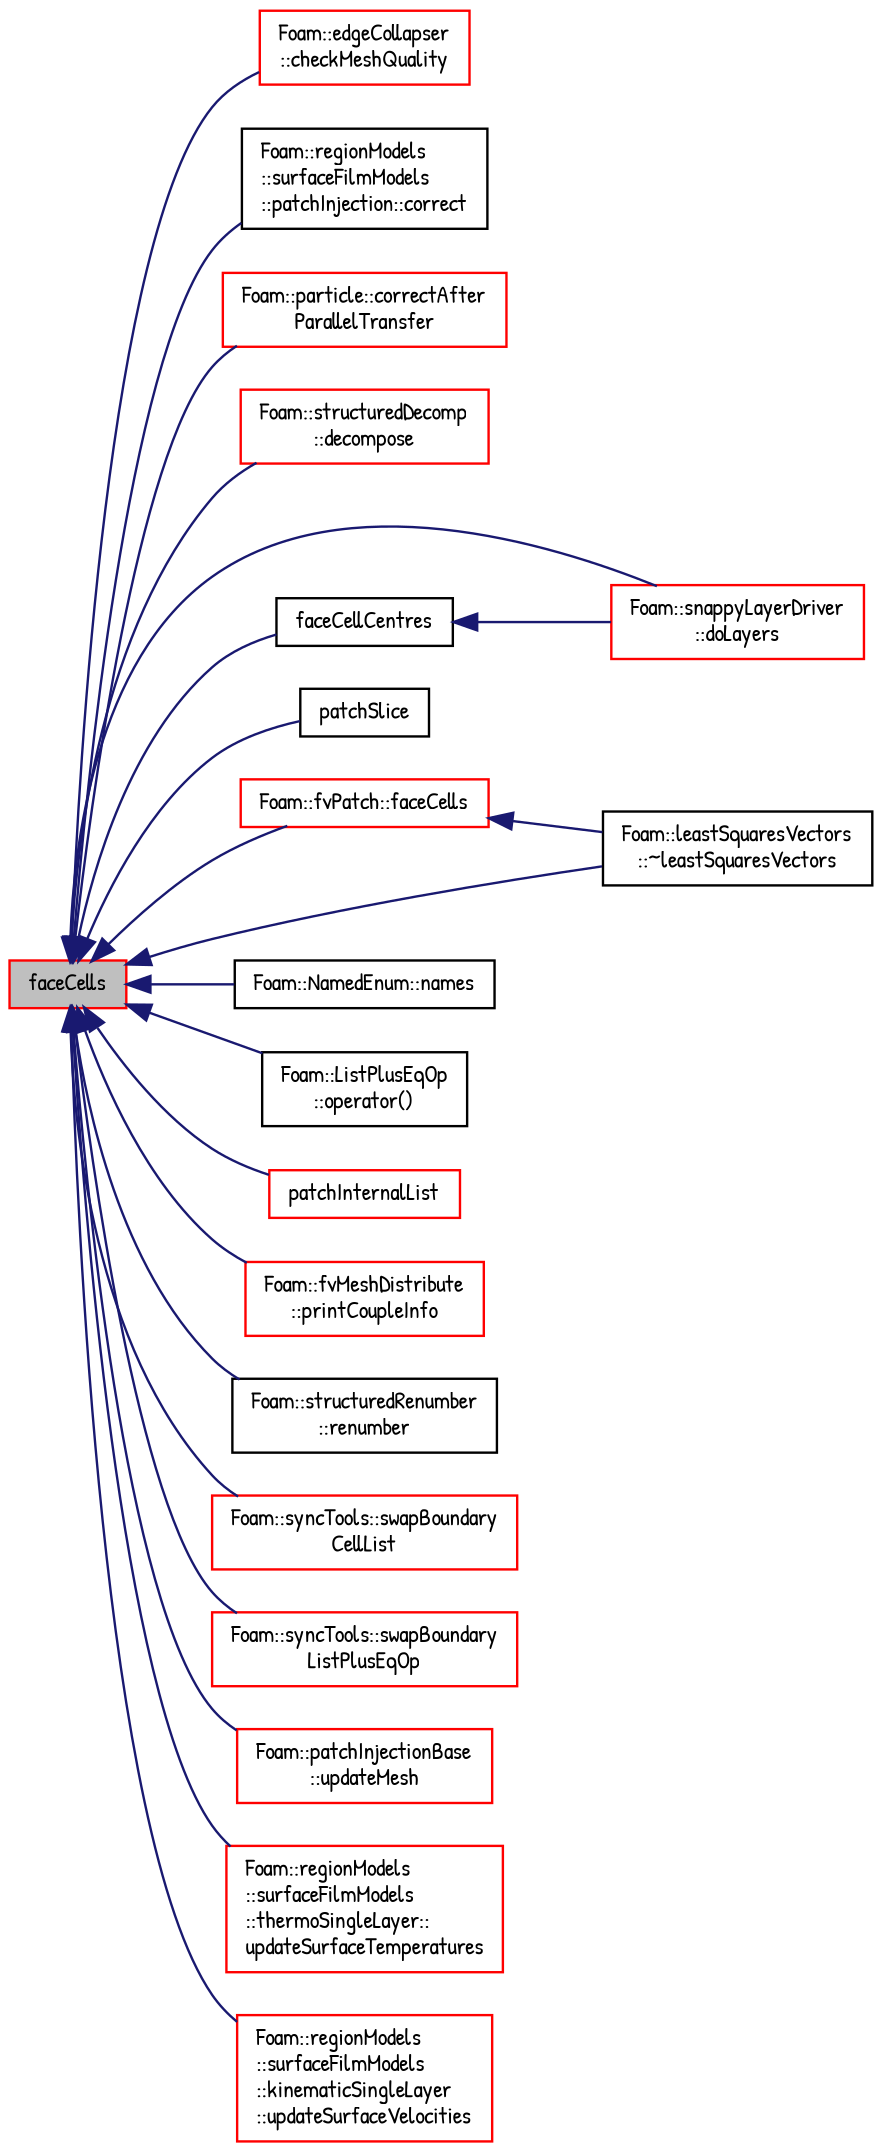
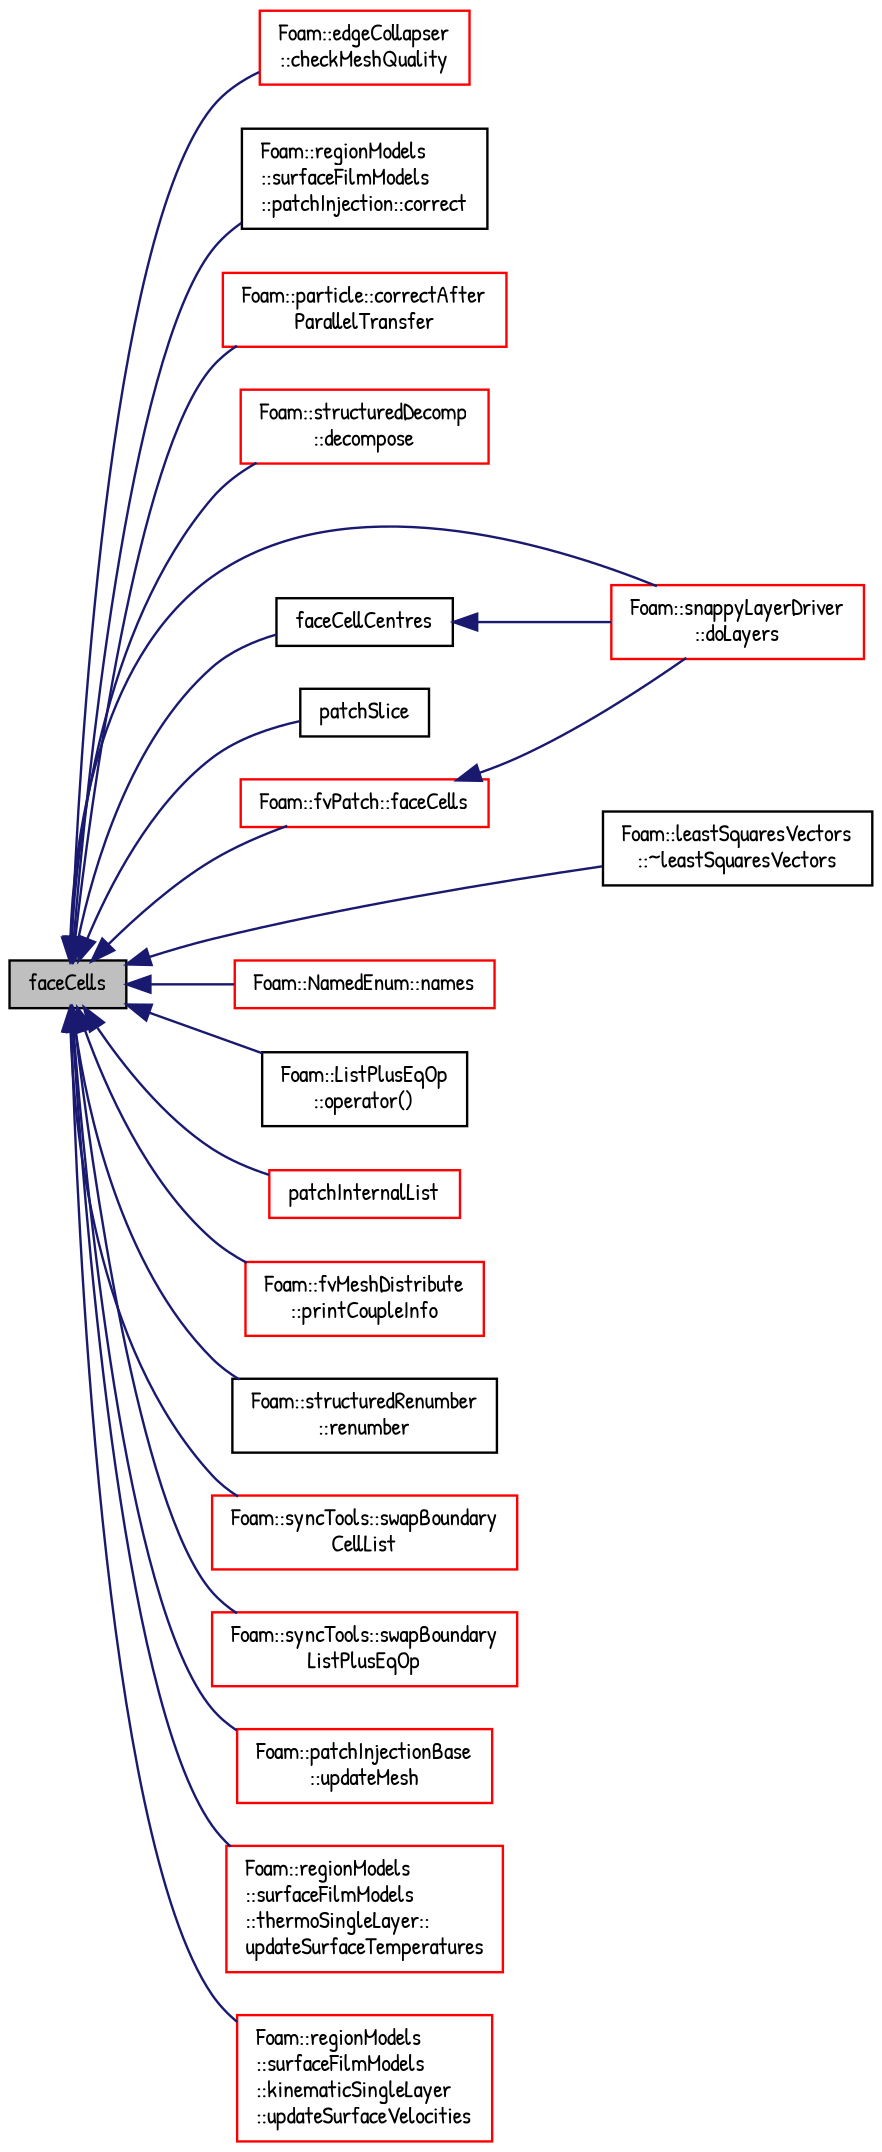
(558, 827) -> (587, 722)
(68, 984) -> (68, 984)
(365, 984) -> (365, 984)
